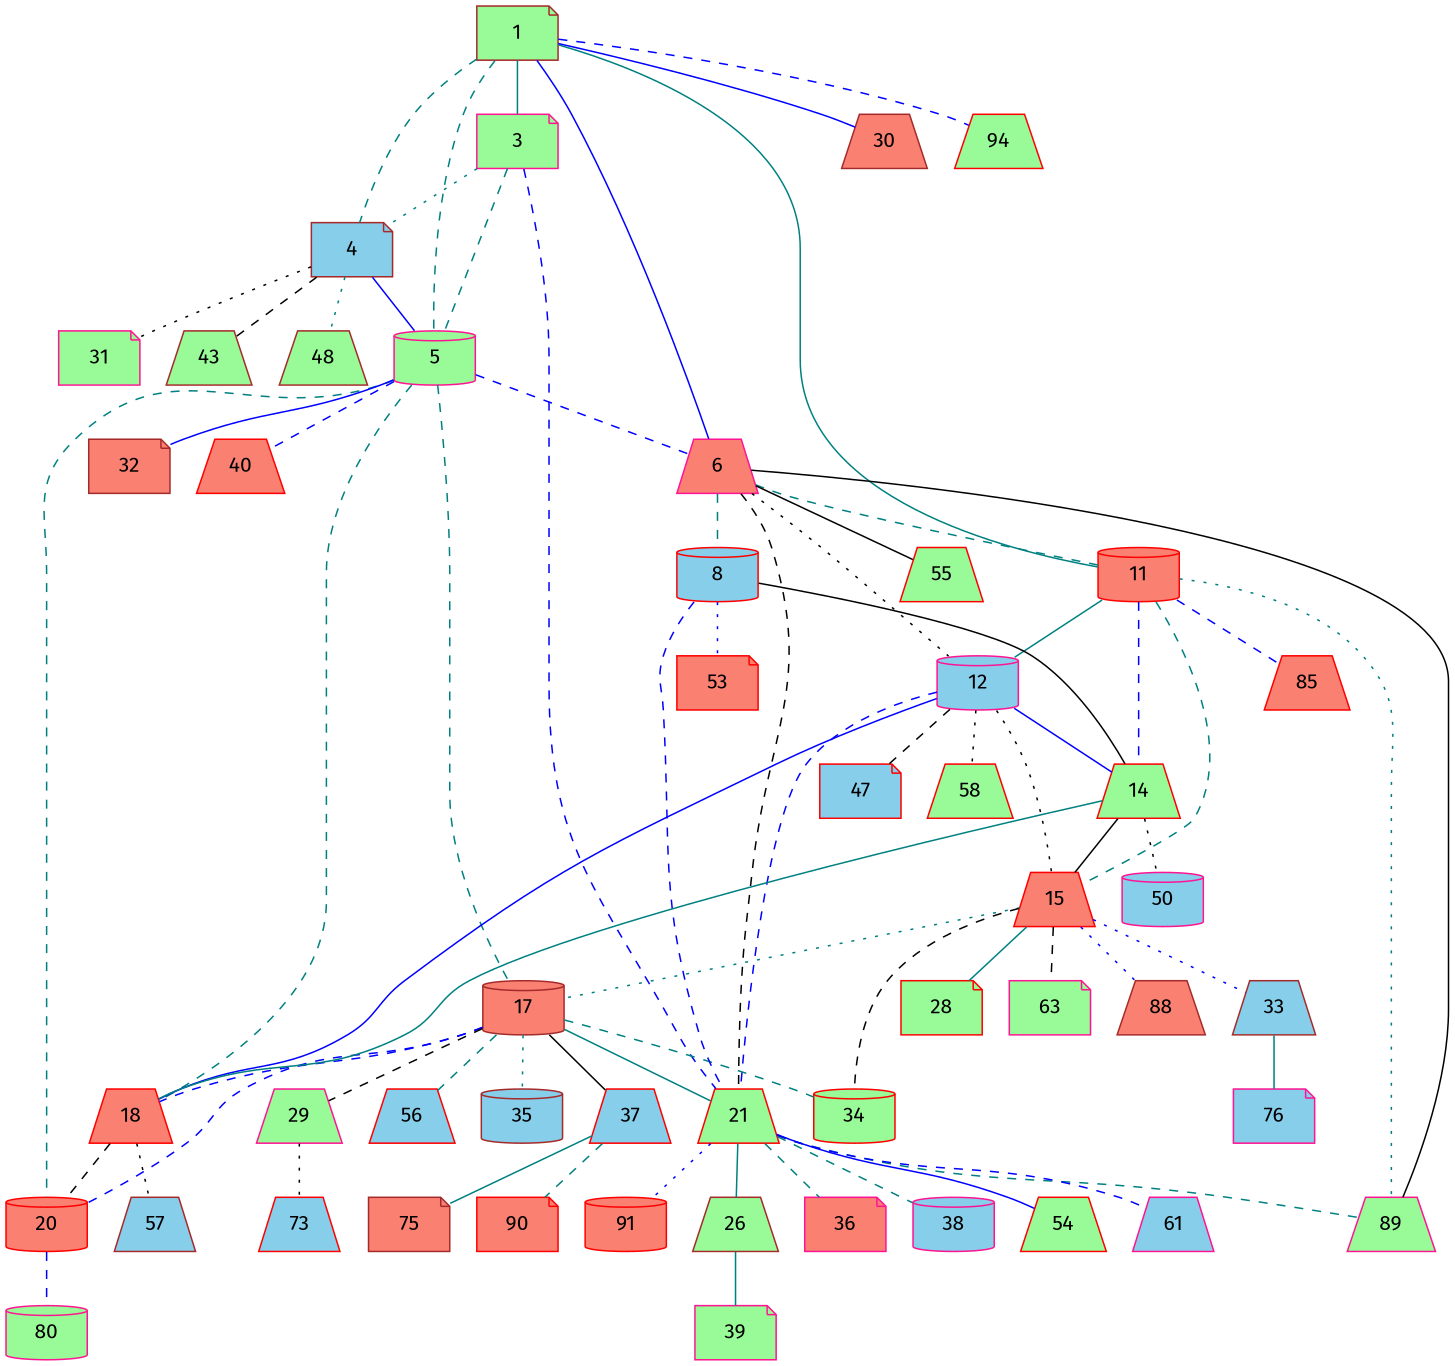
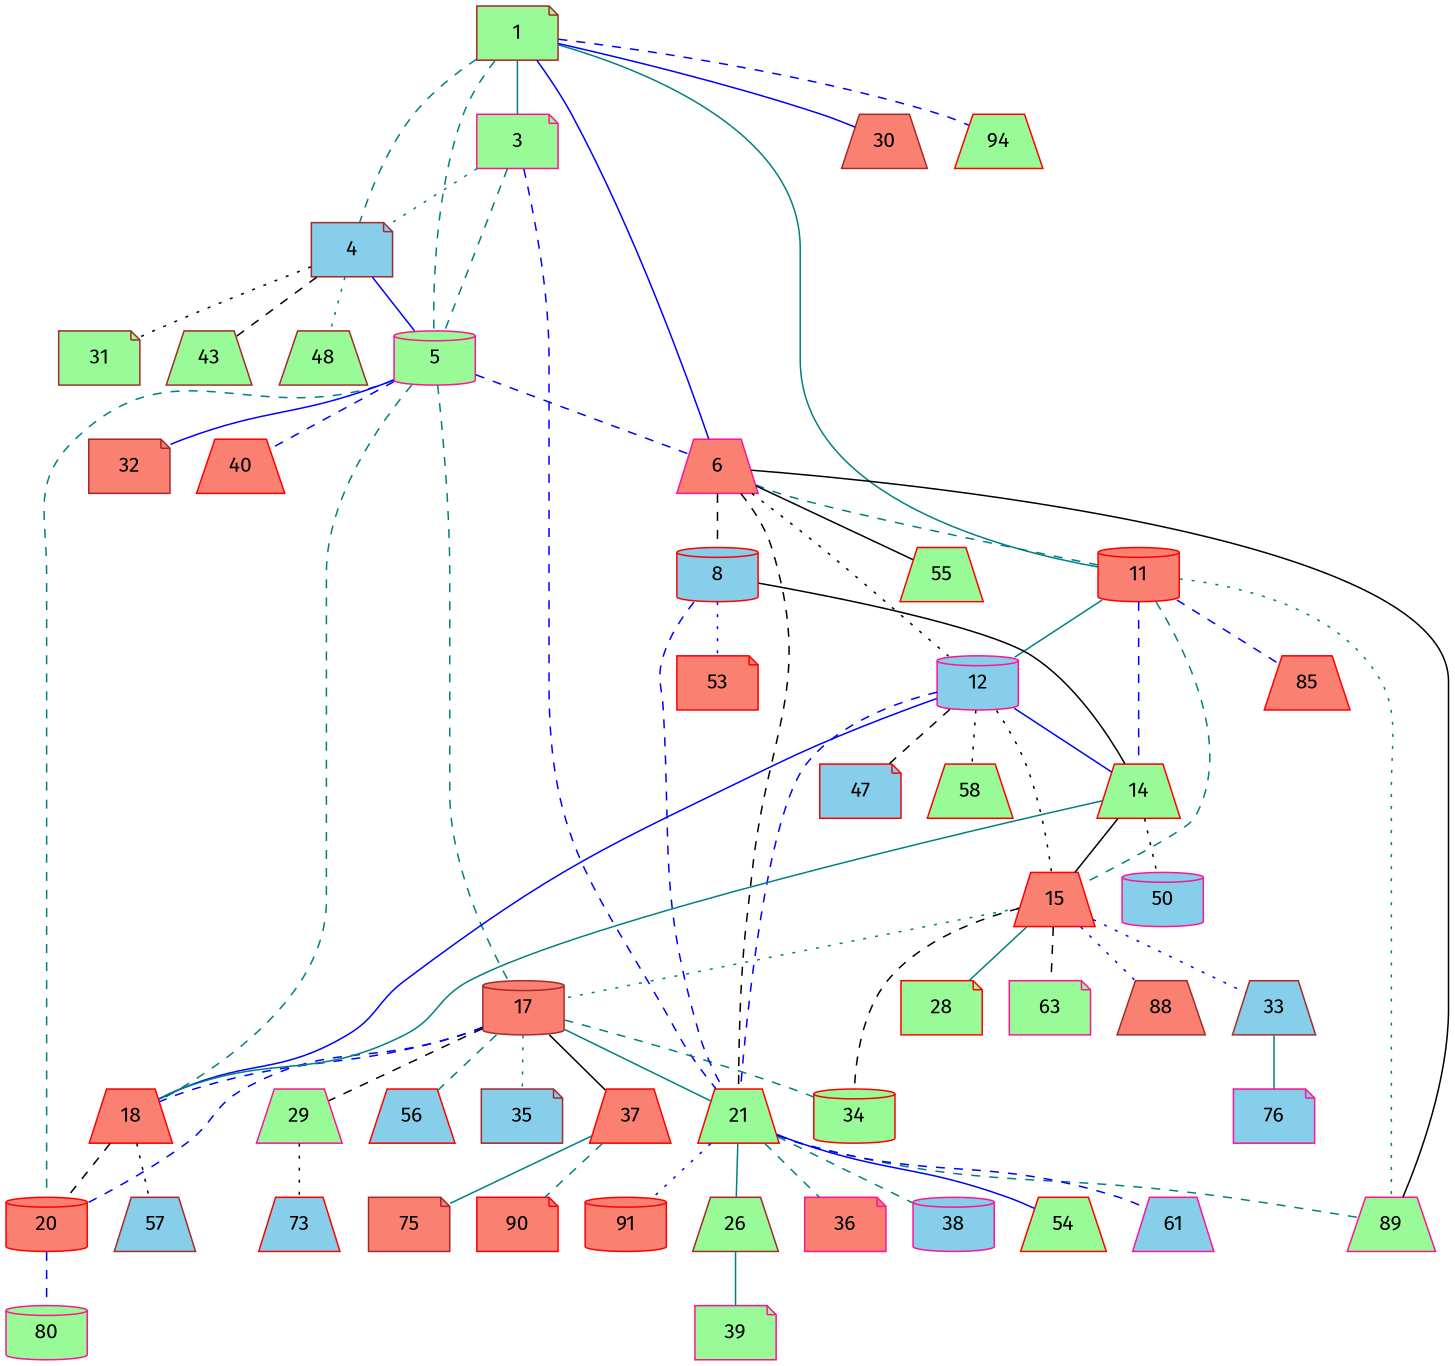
(99, 358) -> (99, 358)
(717, 521) -> (717, 521)
(522, 1116) -> (522, 1116)
(630, 1116) -> (630, 1116)
